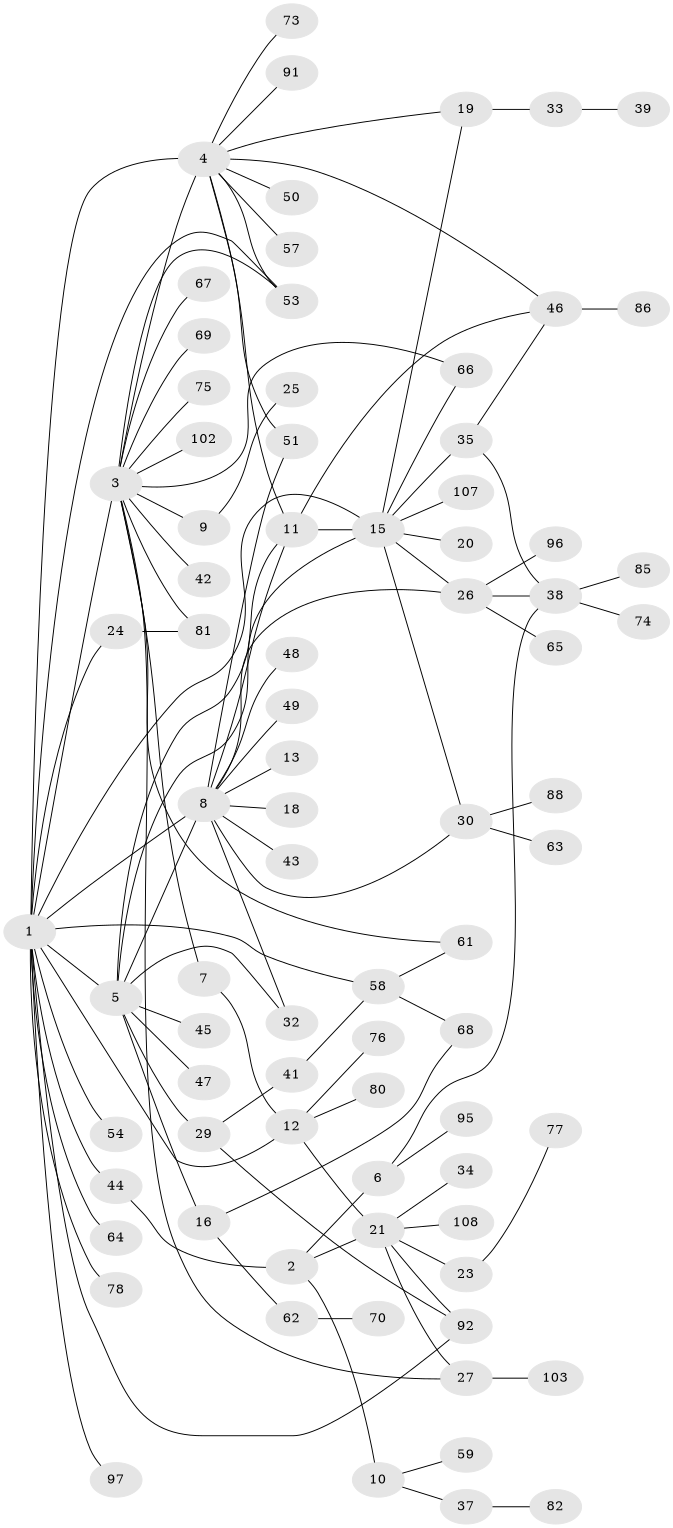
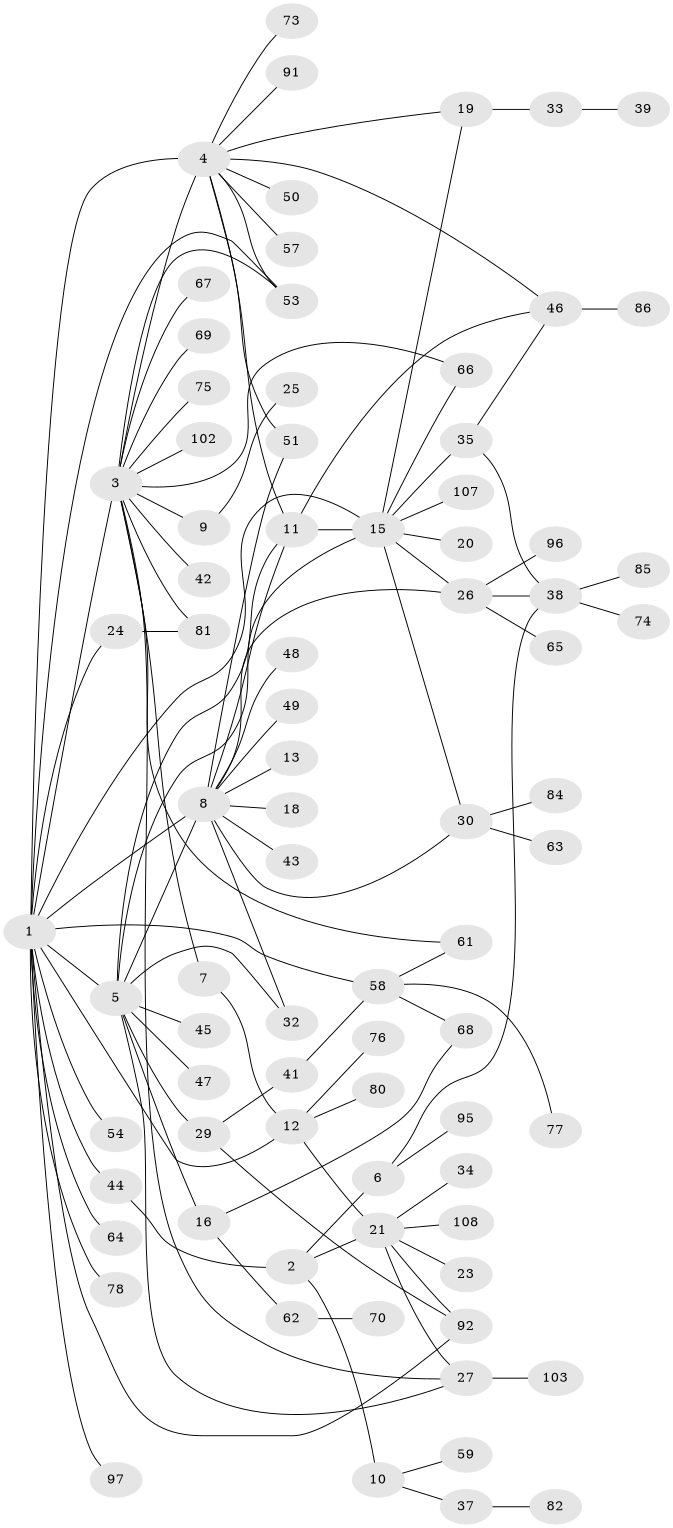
(556, 796) -> (556, 796)
(520, 1207) -> (501, 1012)
none -> (157, 1336)
